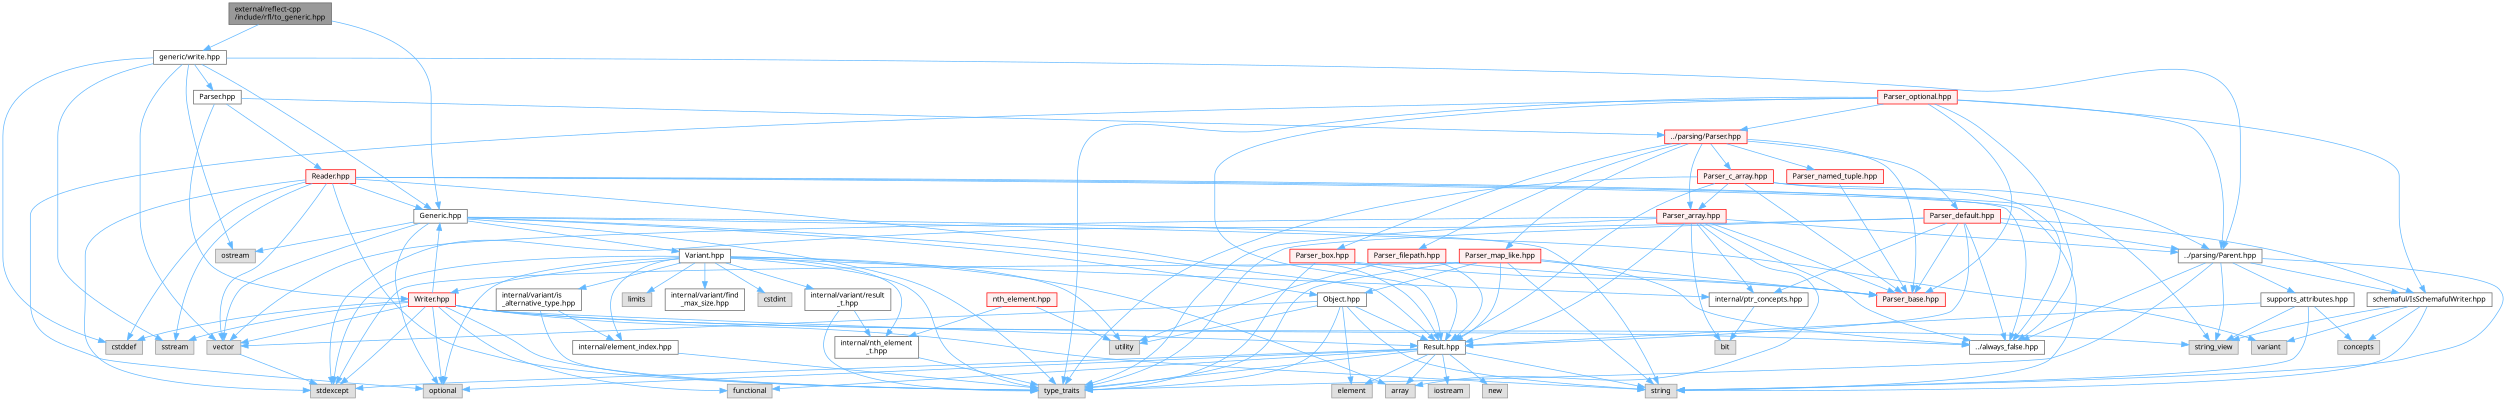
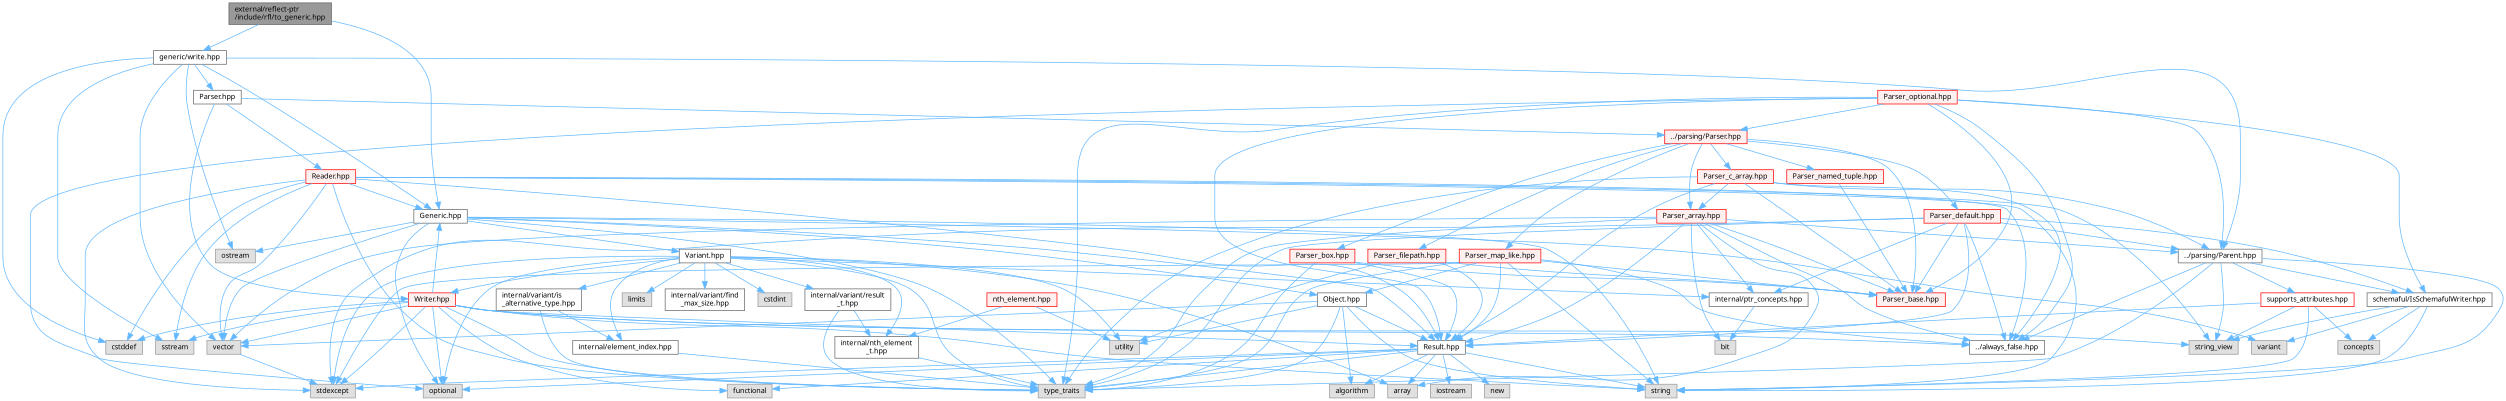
(280, 14) -> (280, 14)
(2308, 300) -> (2308, 300)
(1352, 391) -> (1352, 391)
